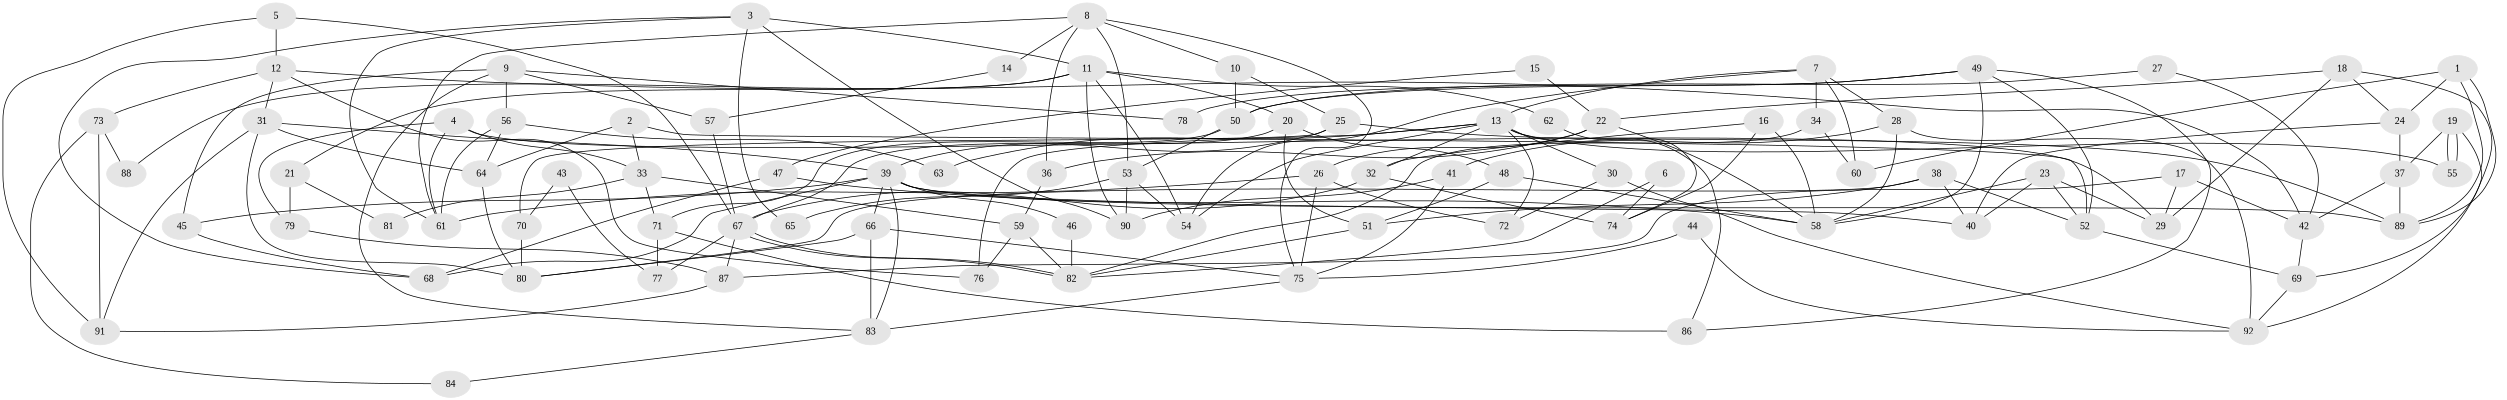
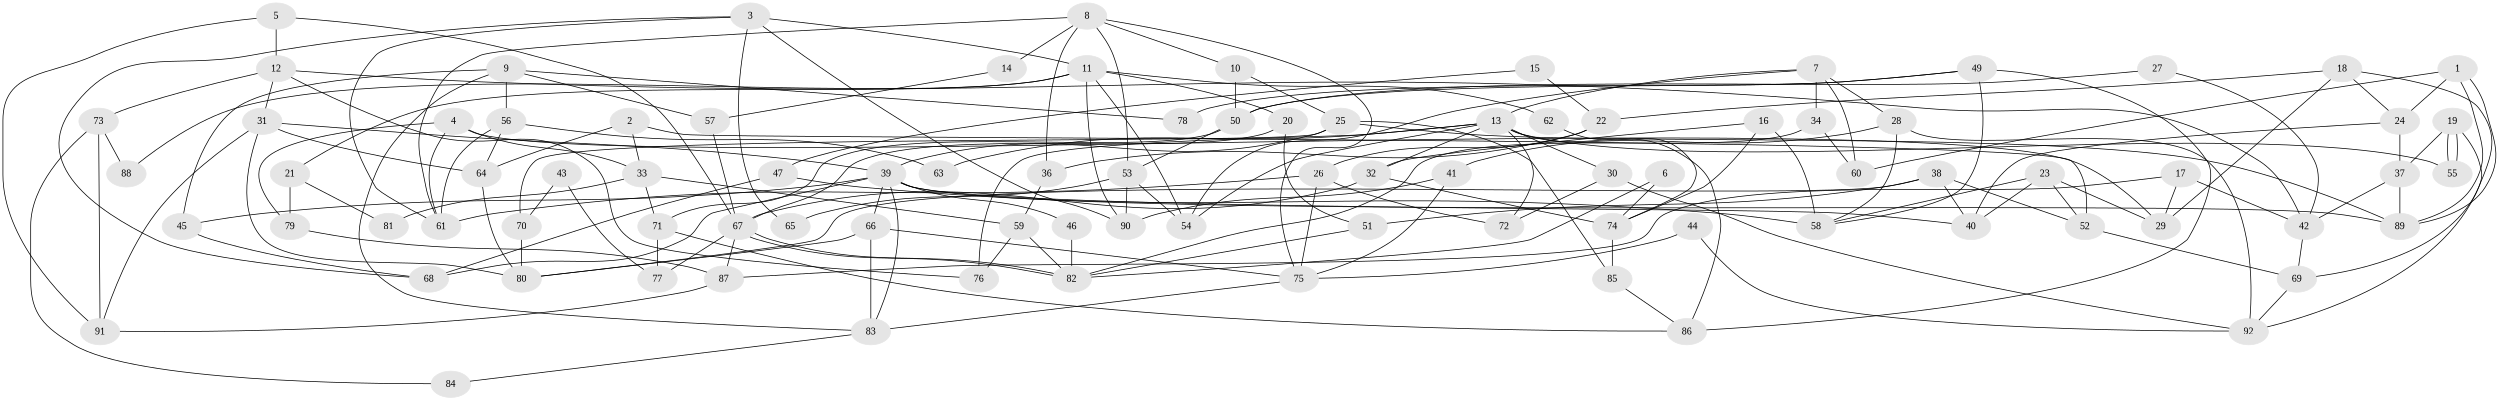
(2063, 126) -> none
(1714, 166) -> none
(1504, 174) -> none
none -> (1612, 279)
